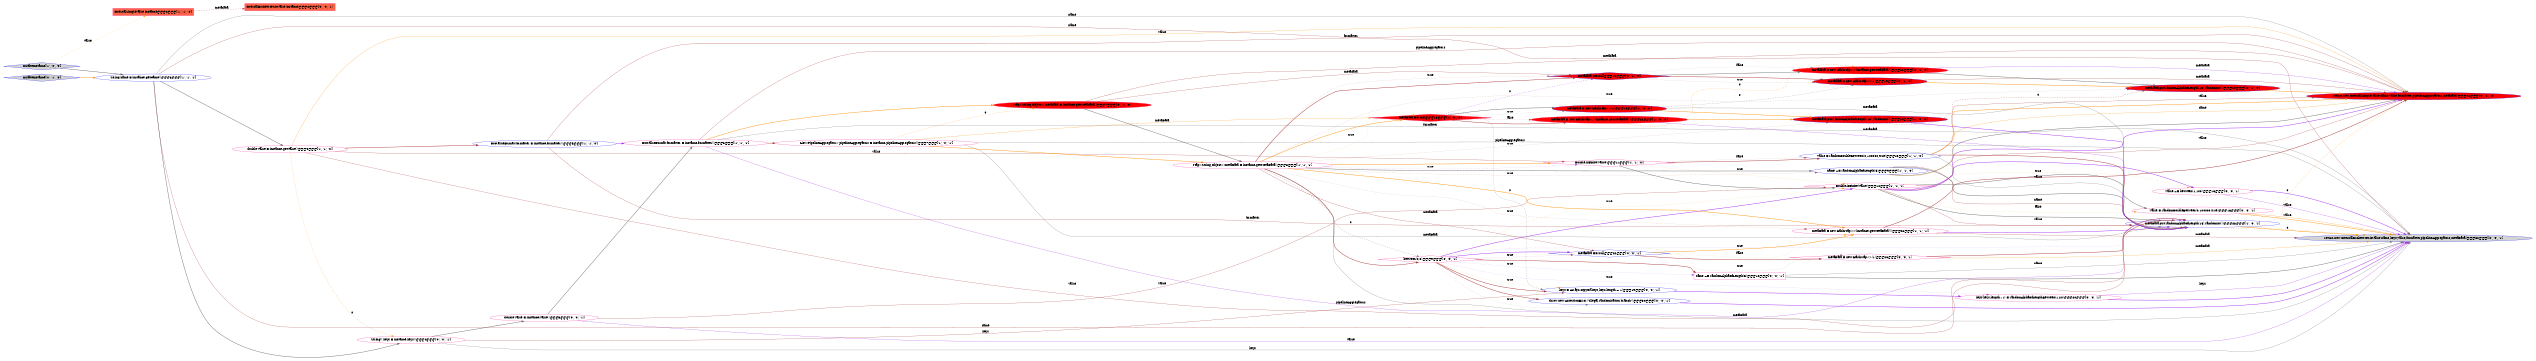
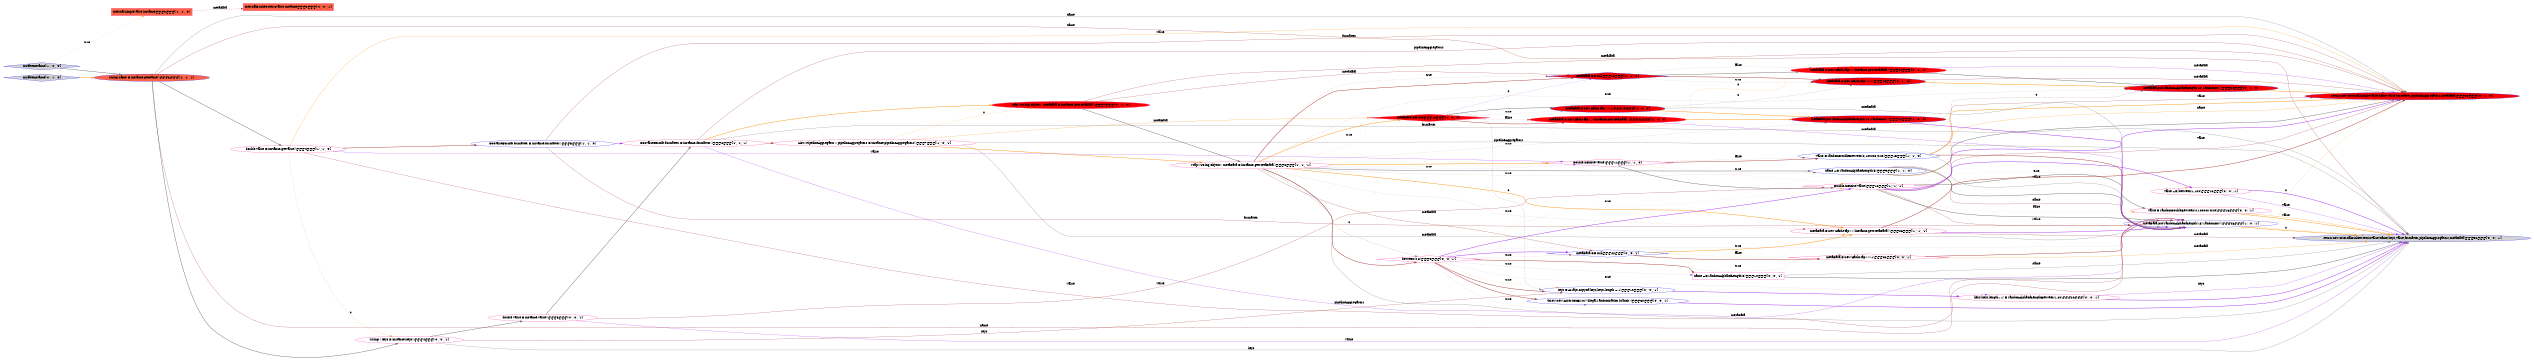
(88, 41) -> (87, 43)
(153, 78) -> (152, 78)
(949, 154) -> (947, 154)
